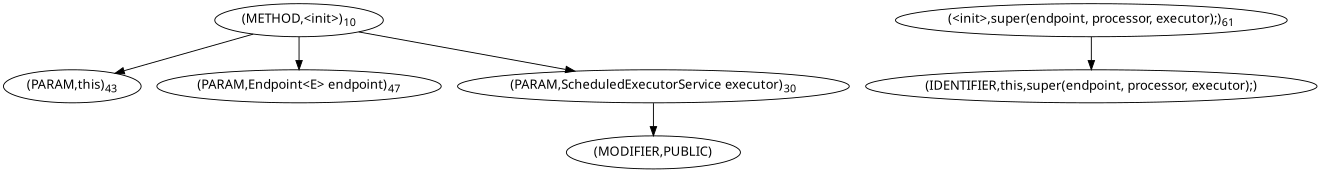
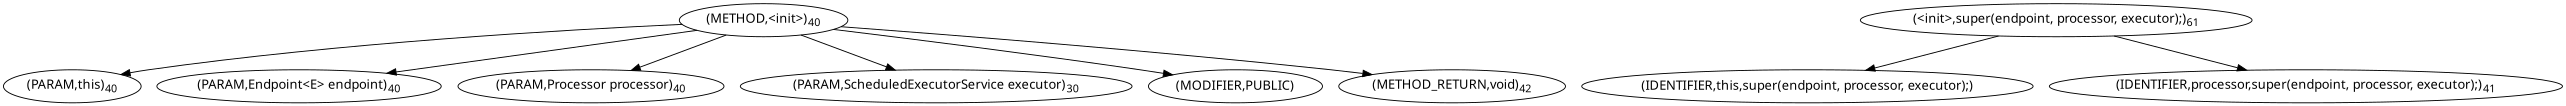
(350, 19) -> (815, 19)
(111, 85) -> (111, 85)
(395, 85) -> (395, 85)
none -> (591, 86)
none -> (1452, 86)
none -> (2306, 86)
(653, 115) -> (999, 50)
